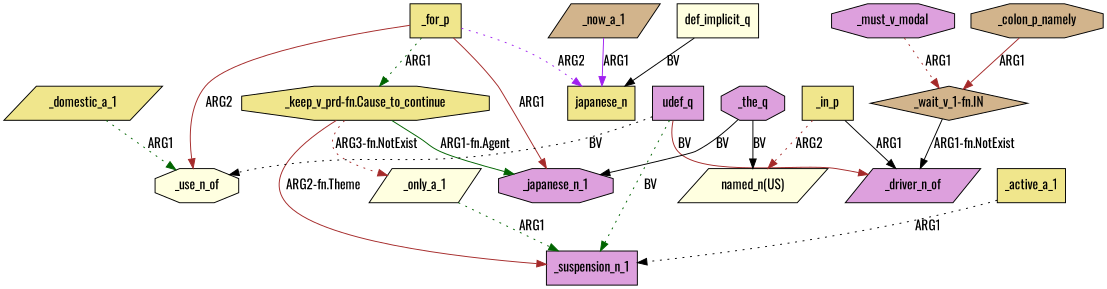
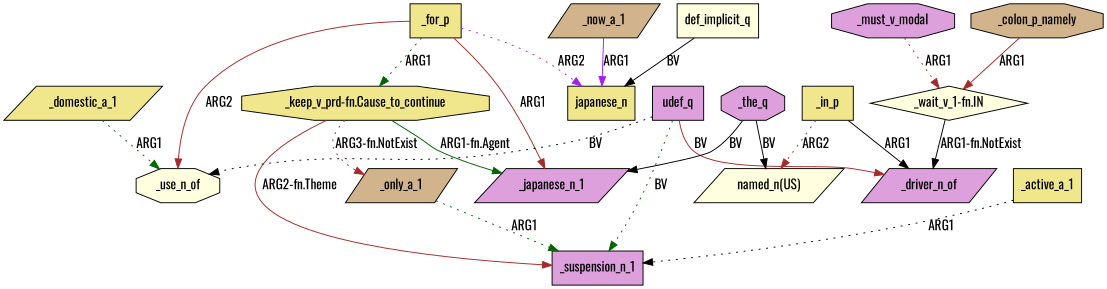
(949, 103) -> (949, 103)
(425, 186) -> (401, 186)
(556, 186) -> (552, 186)
